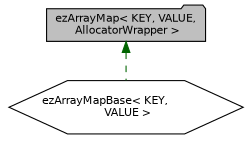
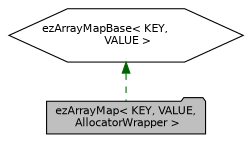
(126, 66) -> (126, 87)
